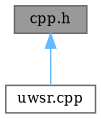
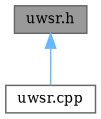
(51, 20) -> (51, 20)
